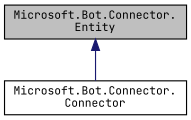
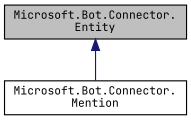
(96, 98) -> (96, 98)
